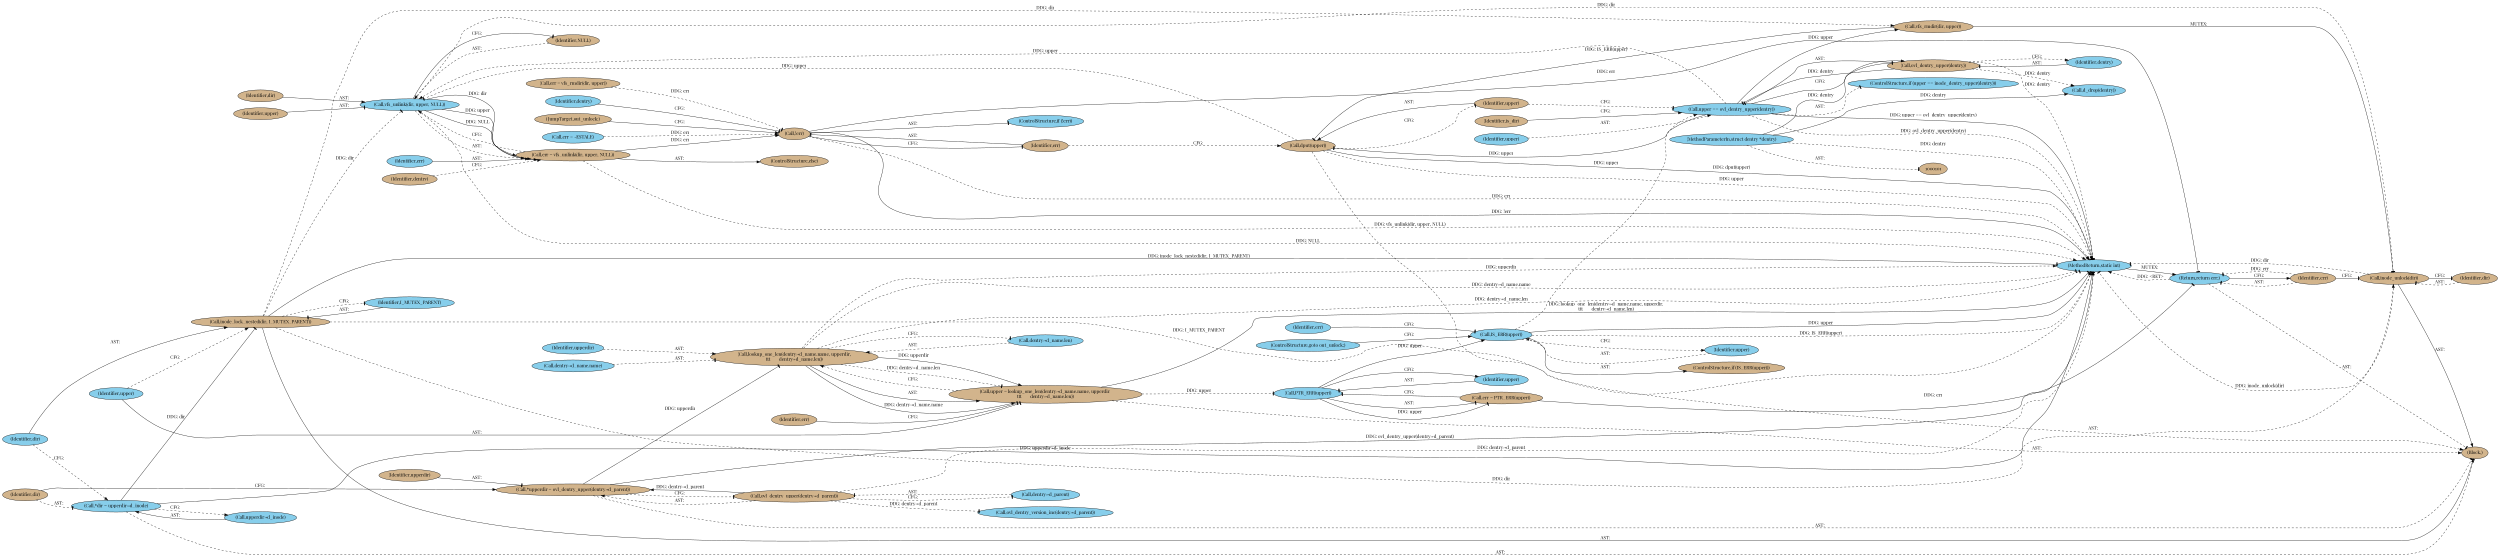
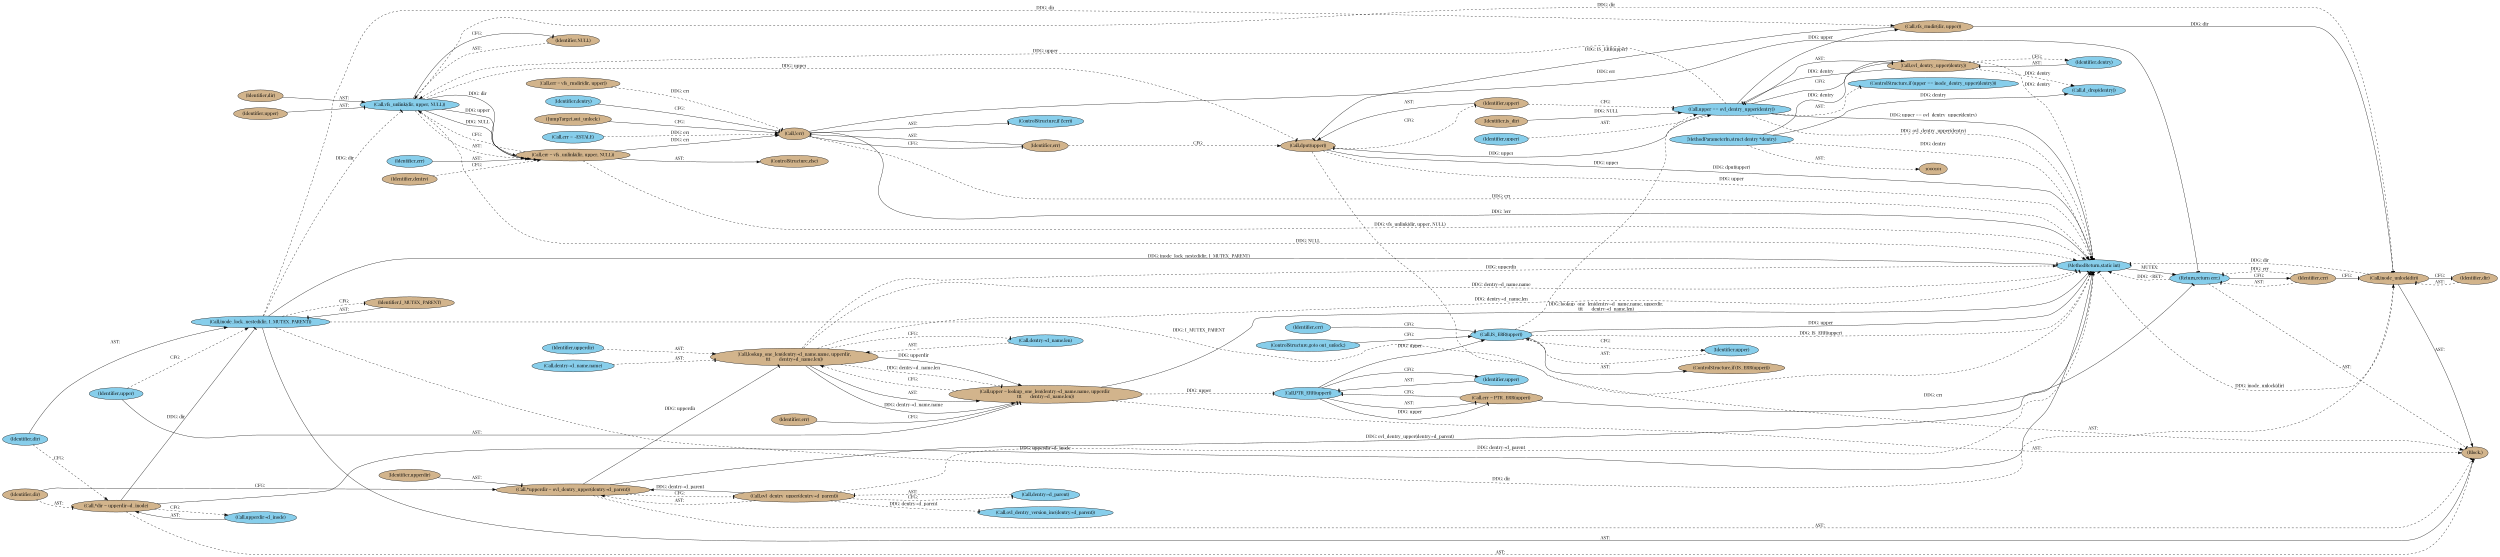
(2200, 24) -> (2200, 24)
(865, 68) -> (863, 68)
(1606, 111) -> (1606, 111)
(1831, 165) -> (1830, 165)
(410, 303) -> (410, 303)
(261, 322) -> (261, 322)
(116, 506) -> (116, 506)
